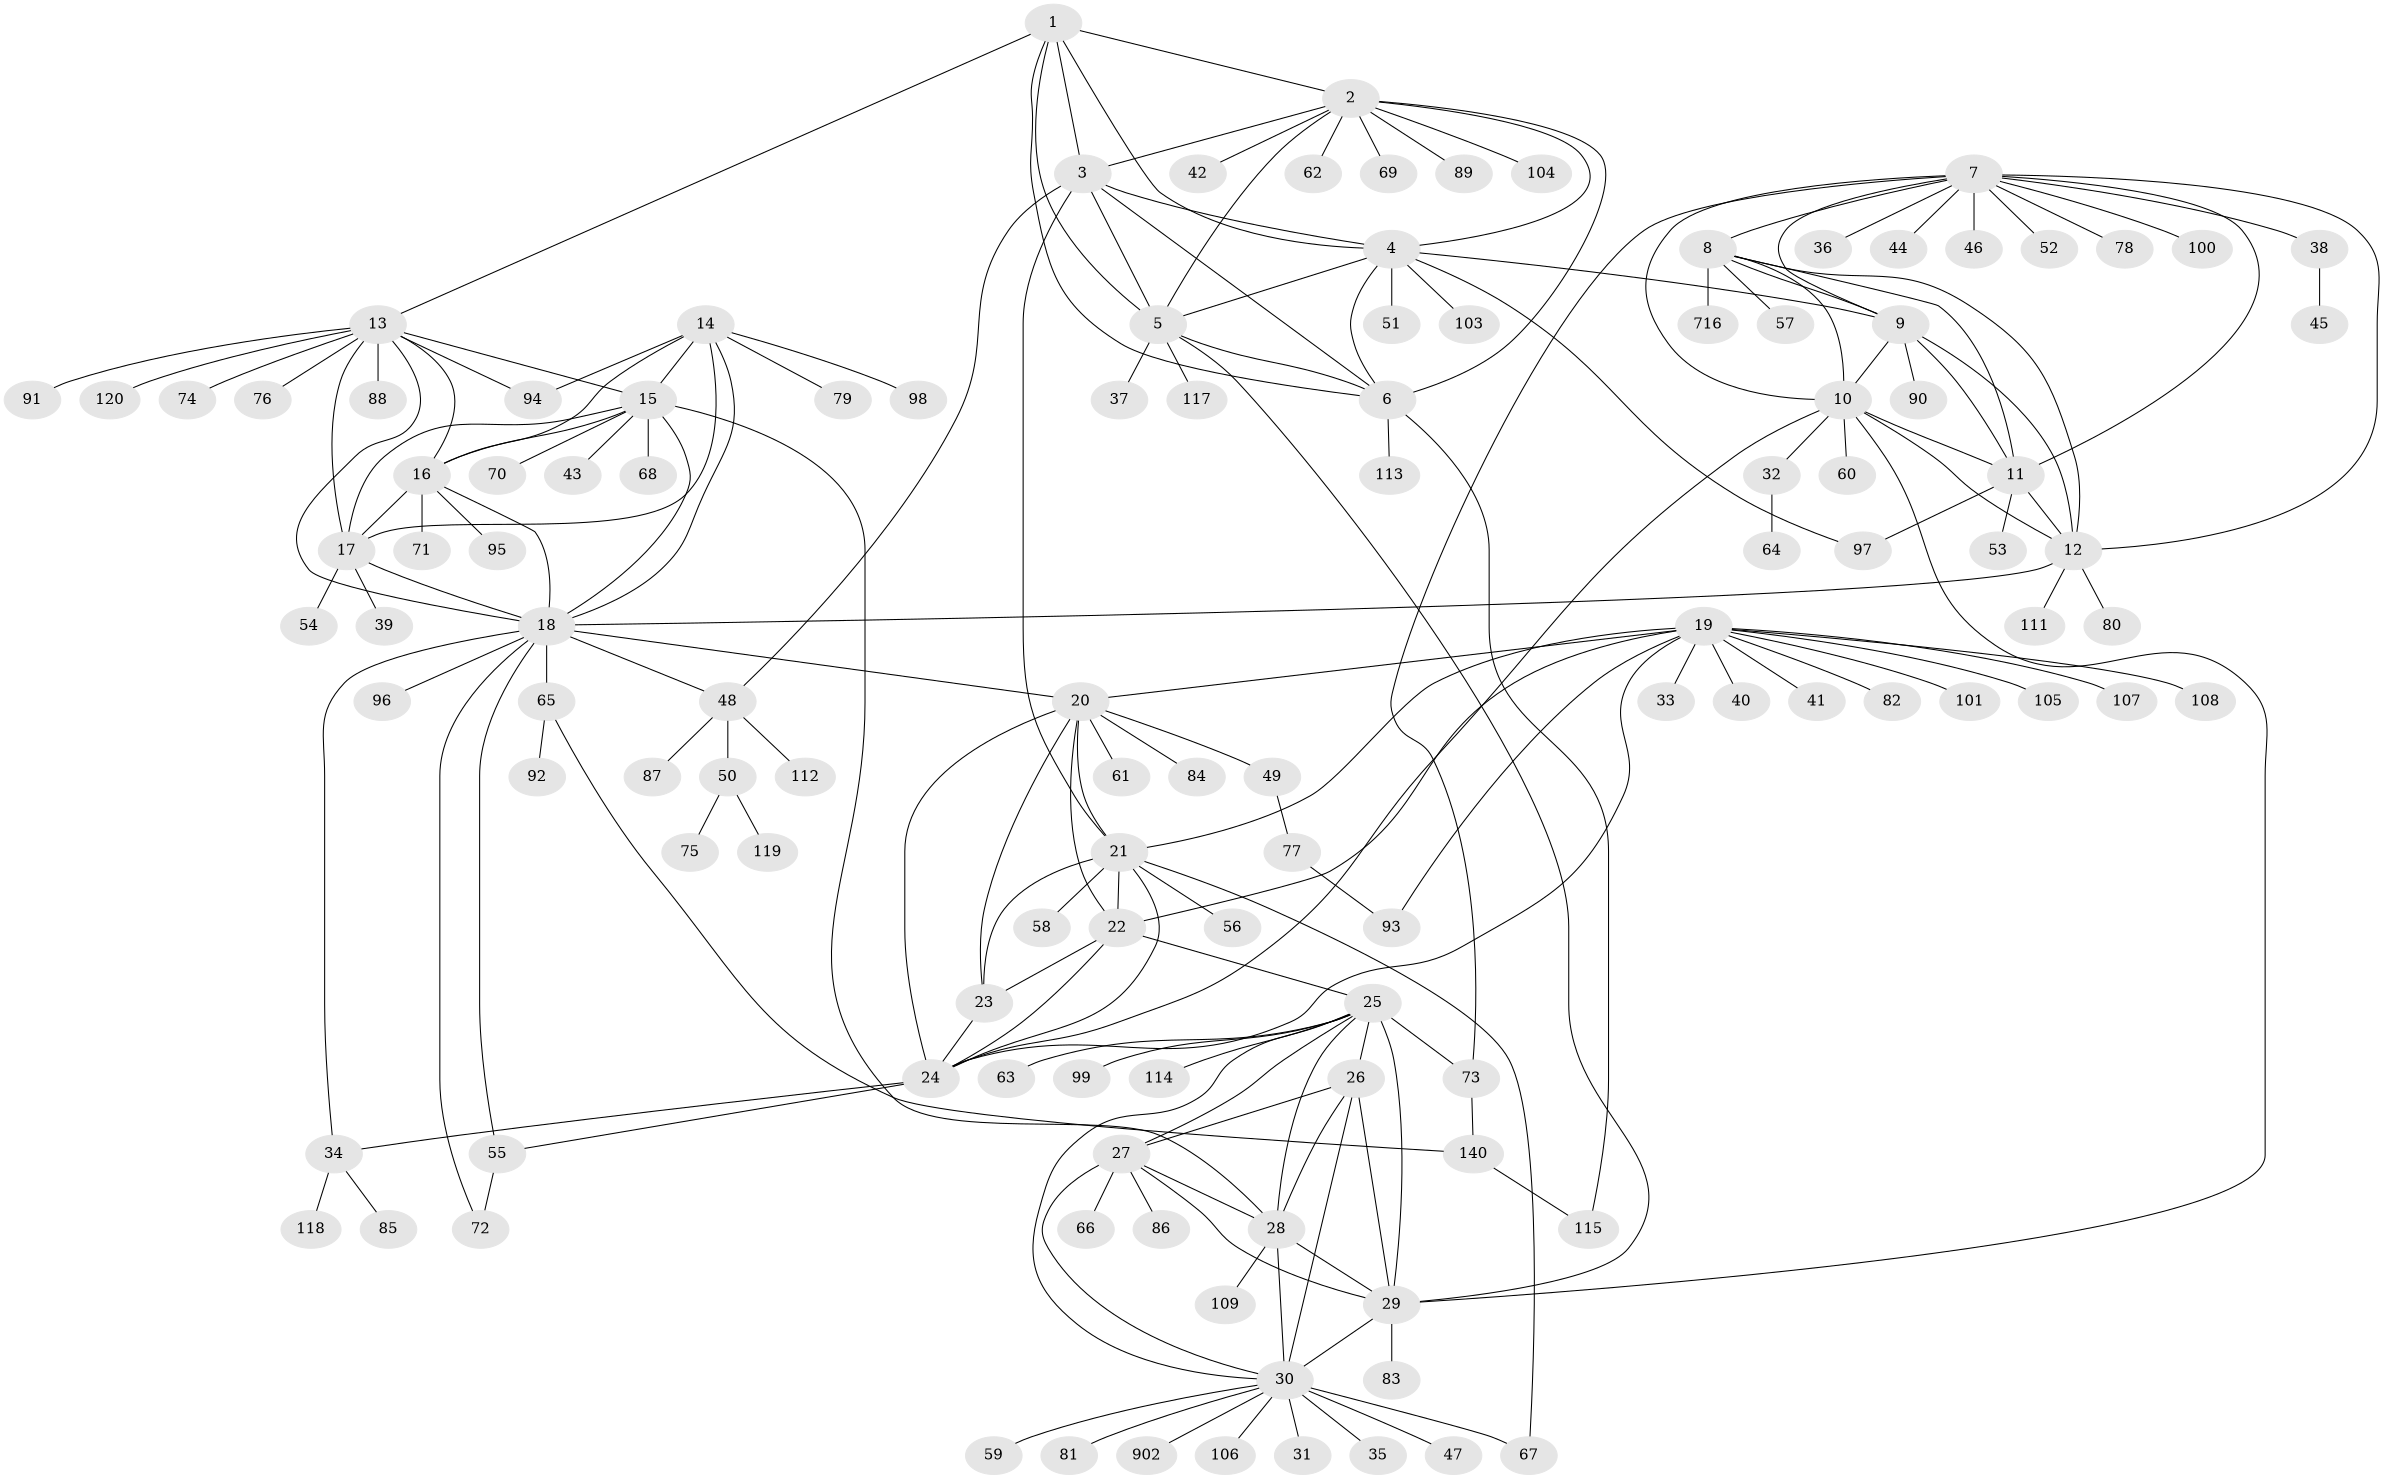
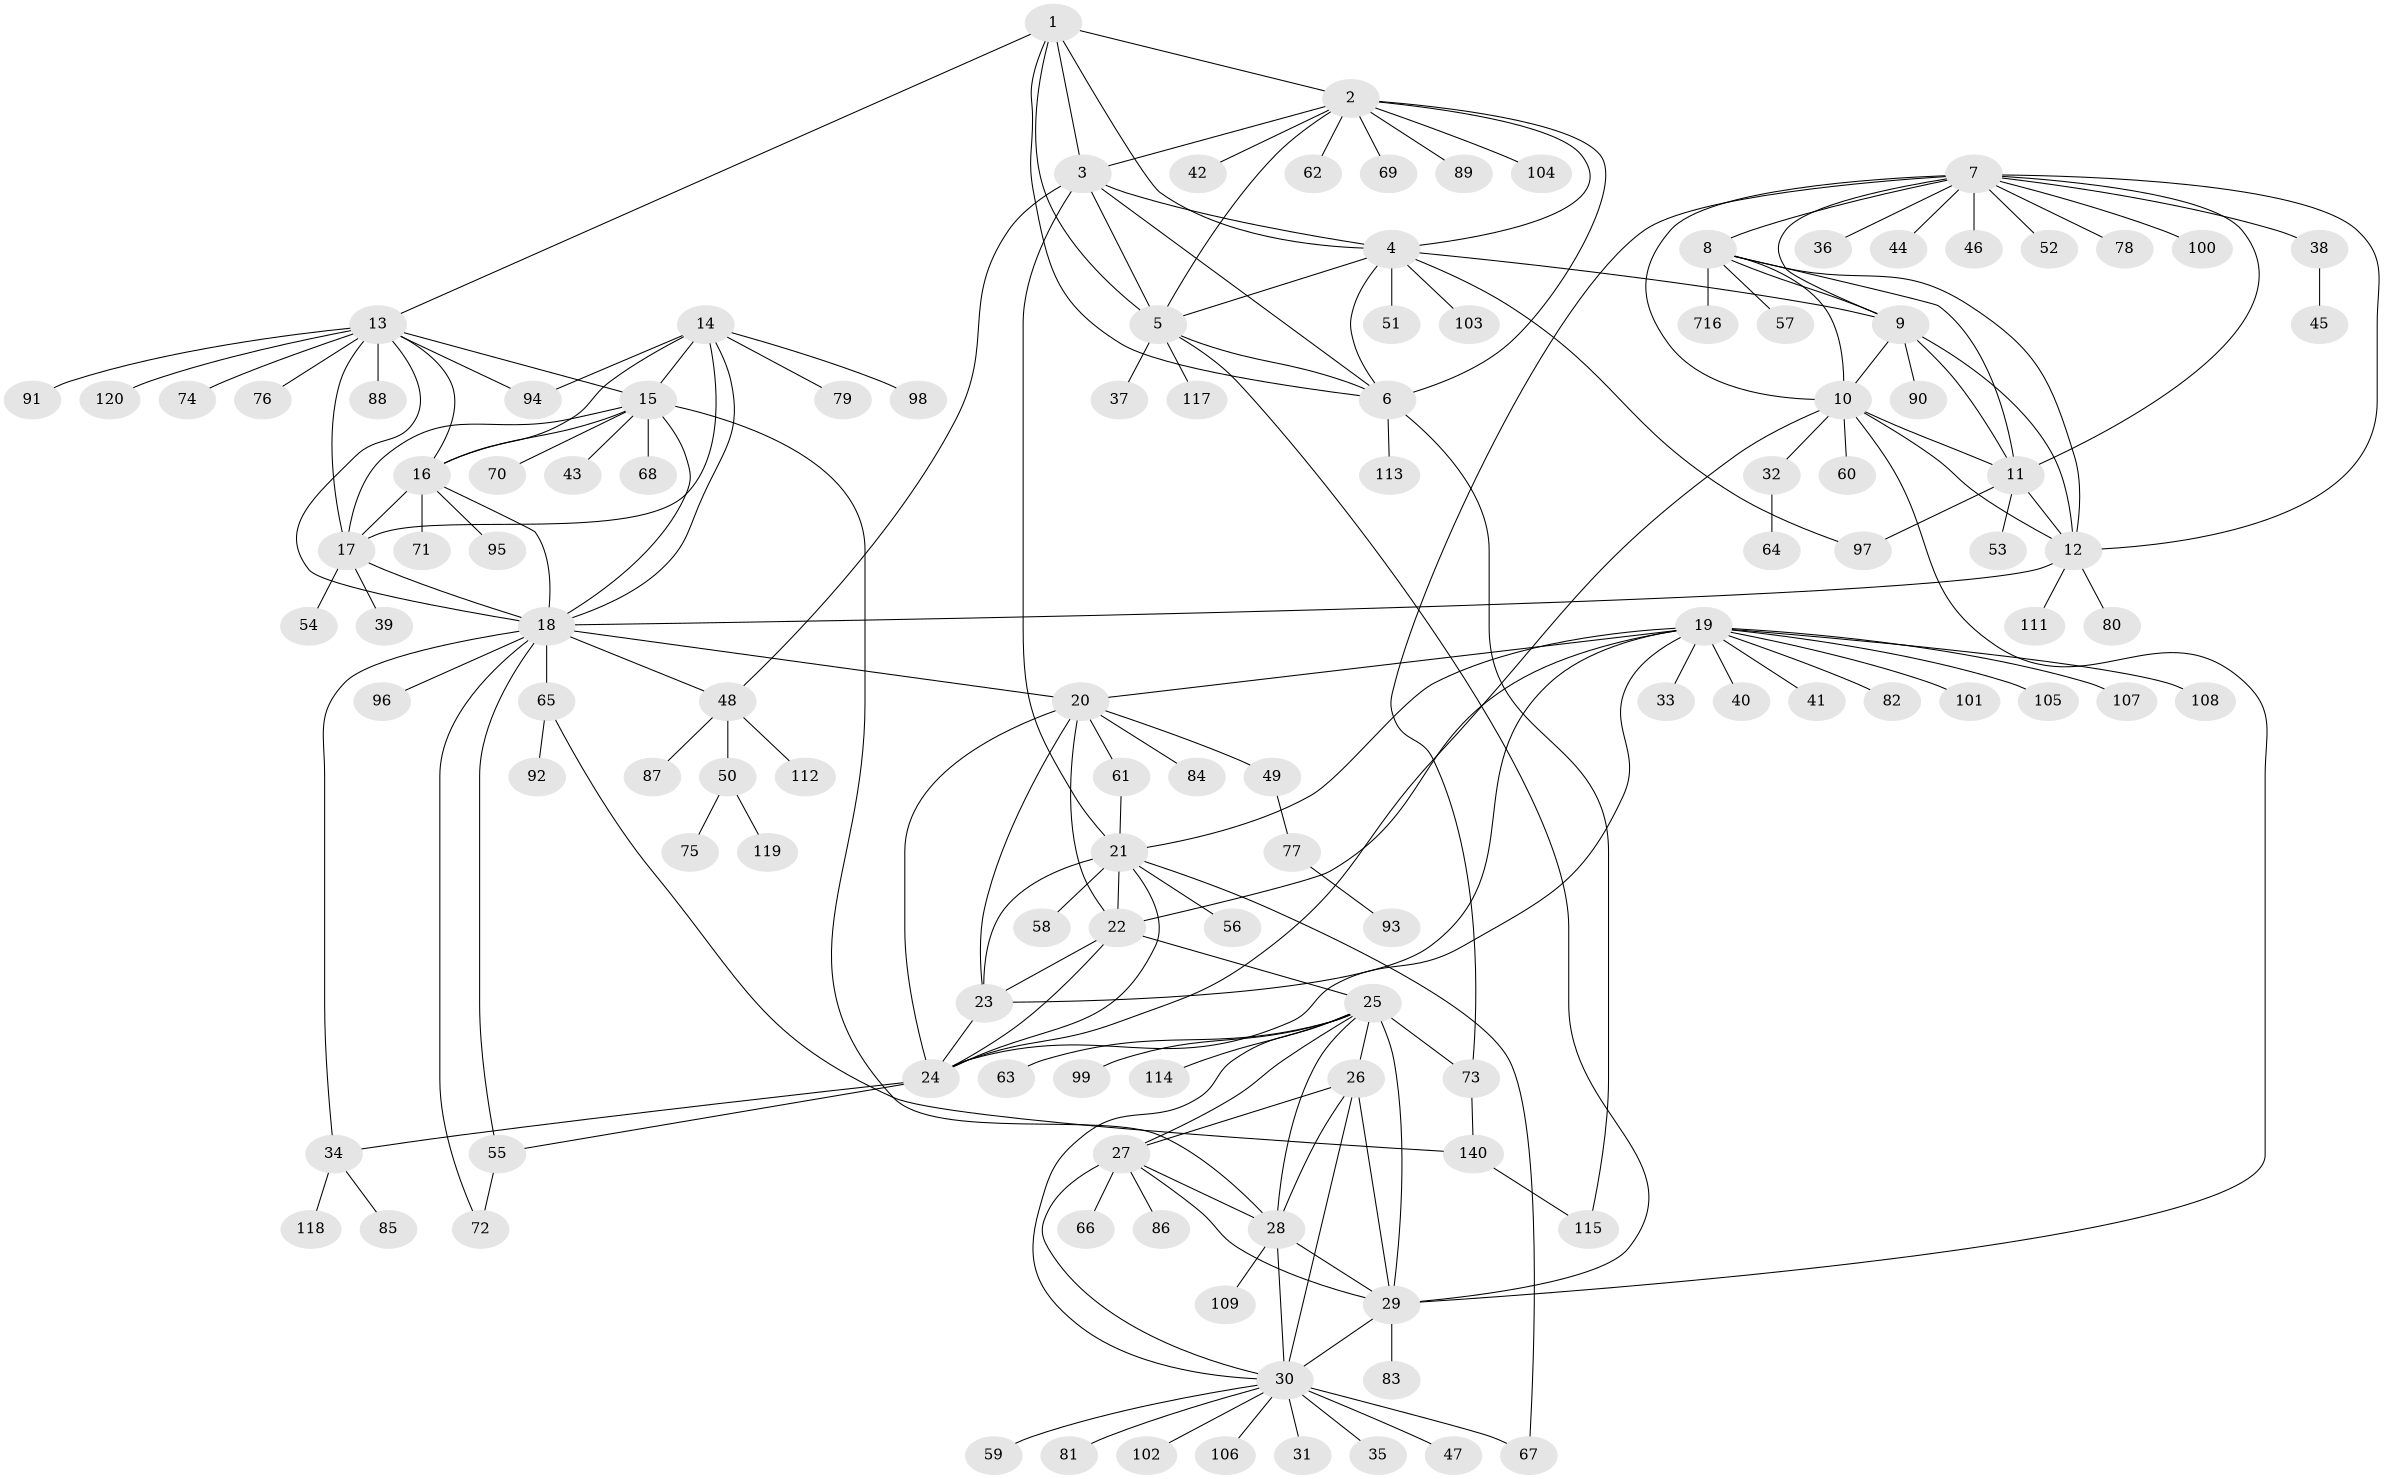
(1521, 752) -> (1434, 942)
(1080, 781) -> (1121, 815)
(1147, 1456) -> (1147, 1456)
